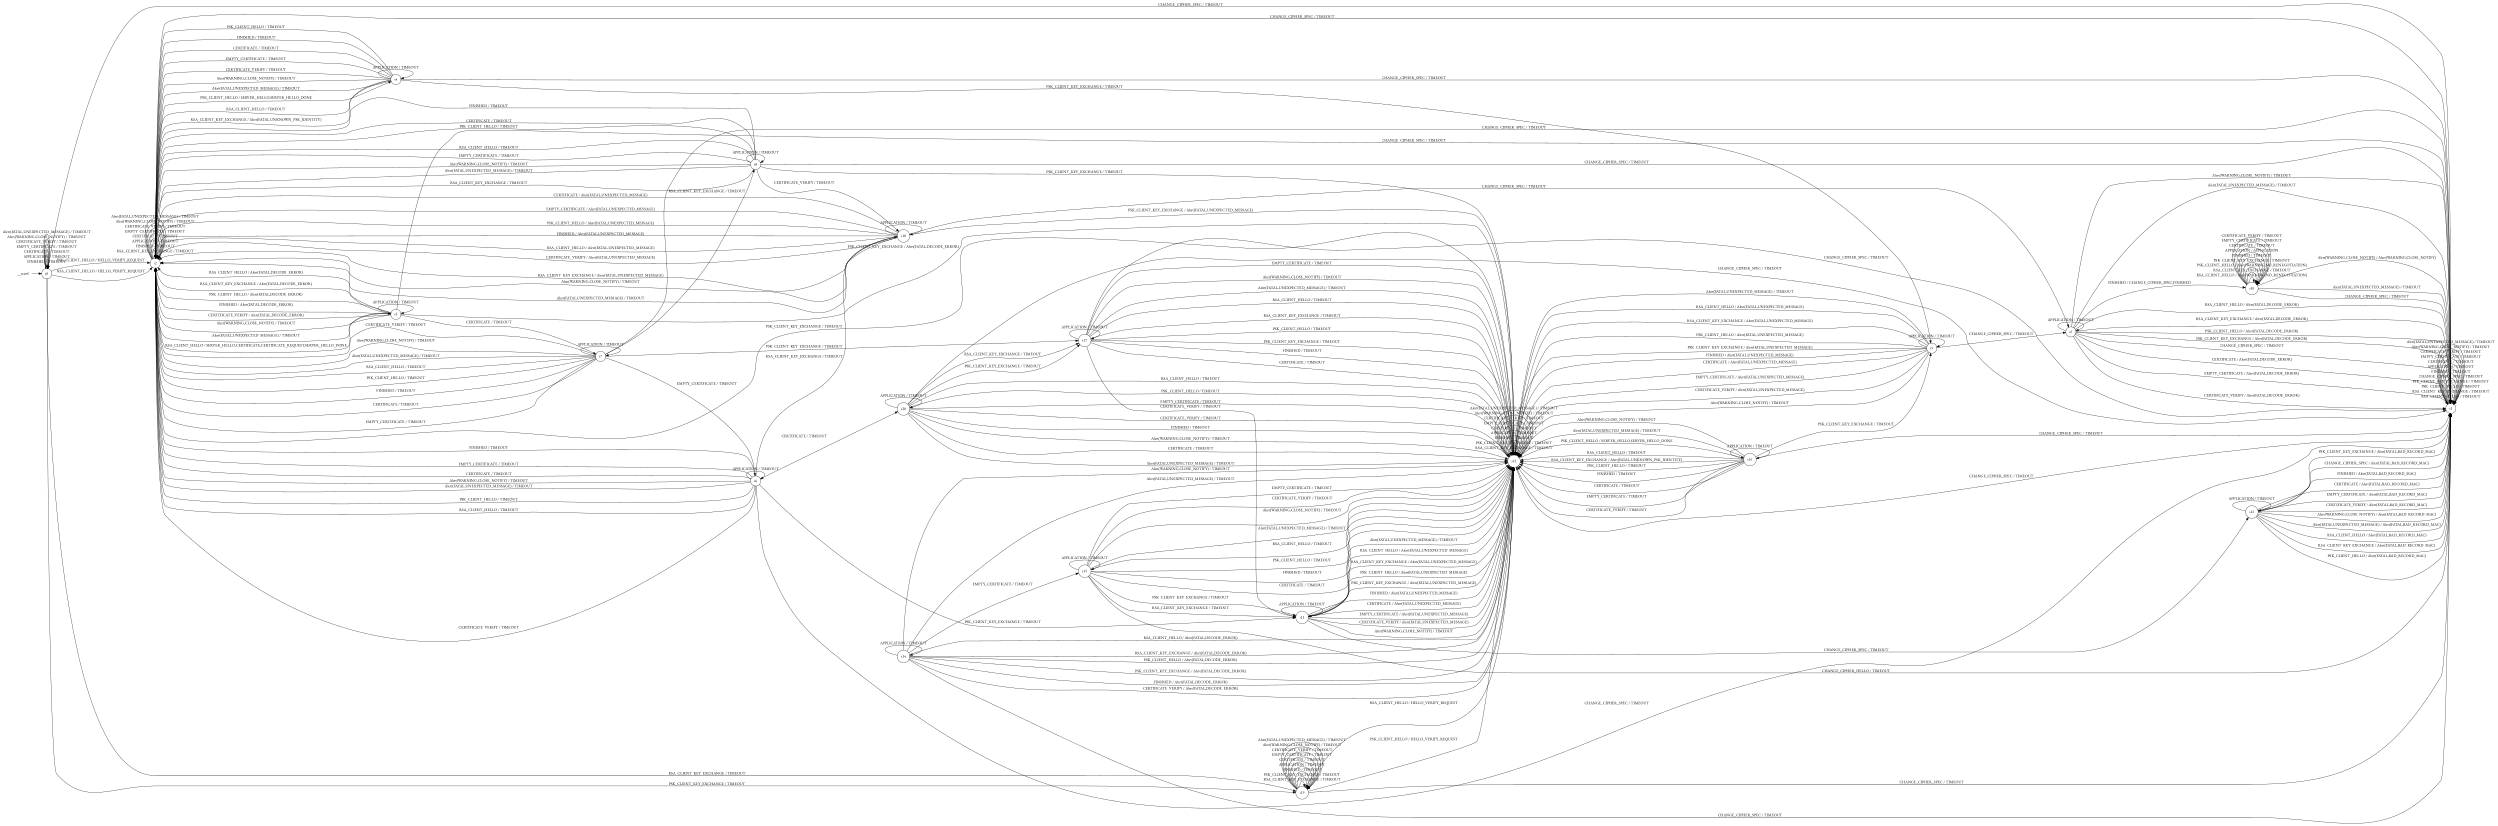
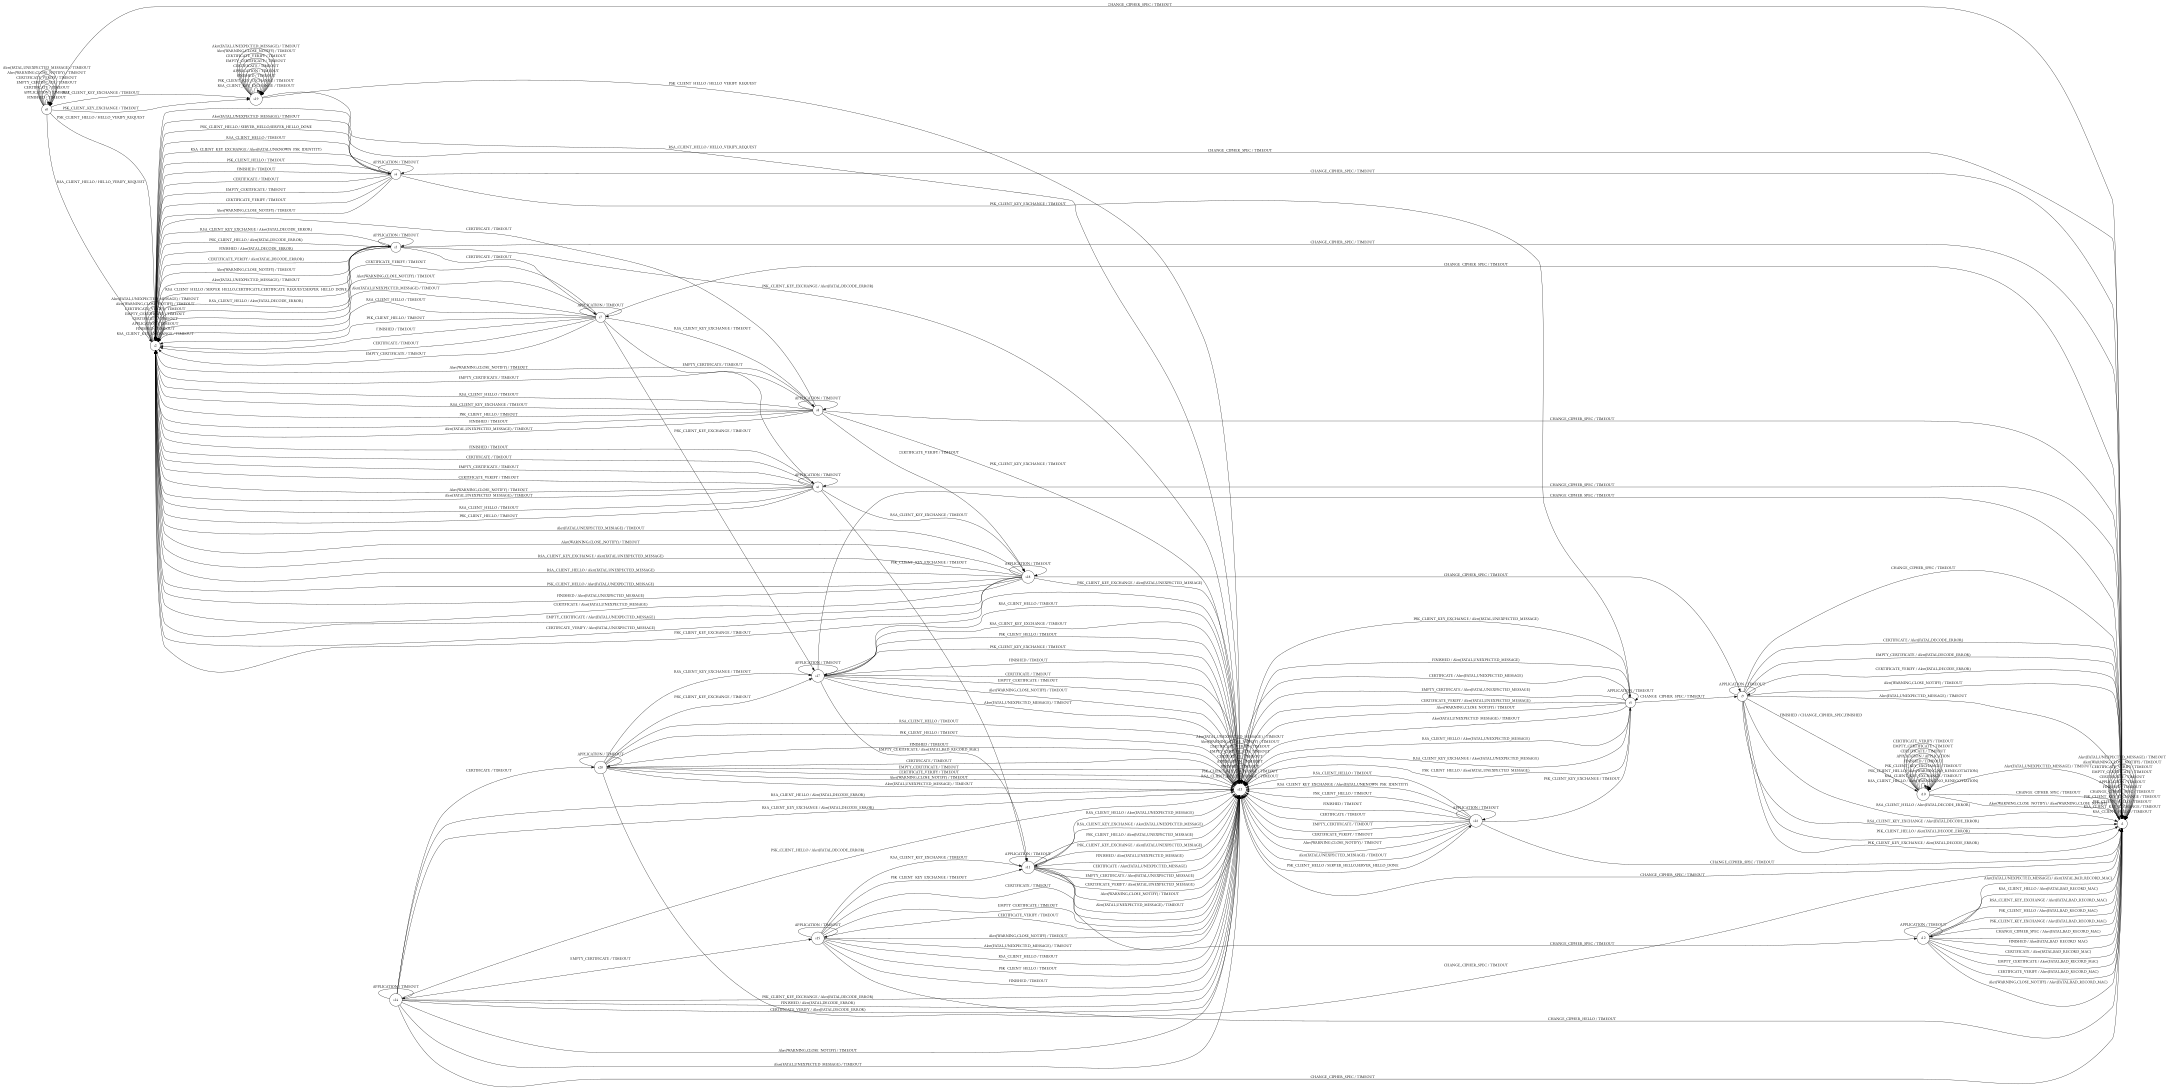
(23, 274) -> none
(1191, 407) -> (929, 750)
(828, 446) -> (436, 826)
(2026, 784) -> none
